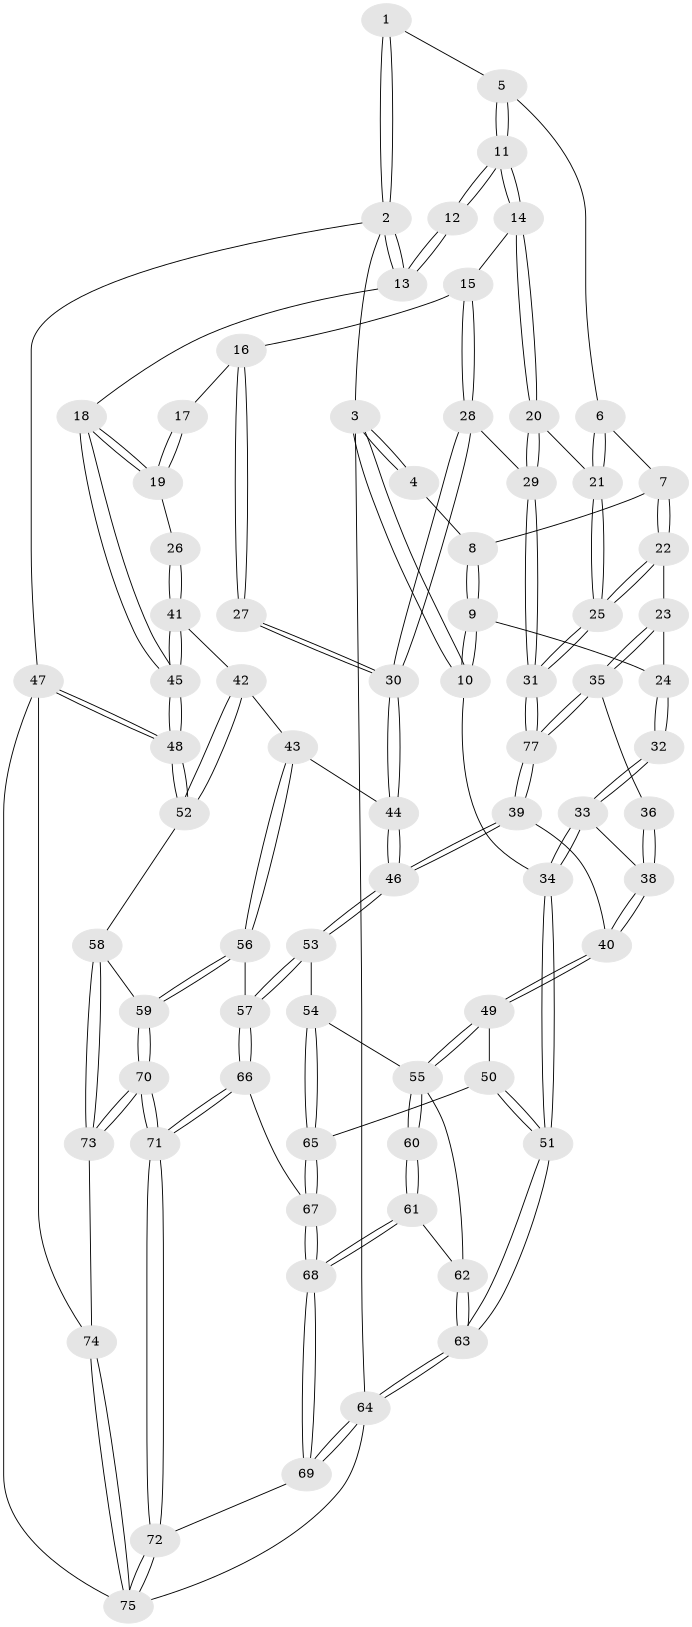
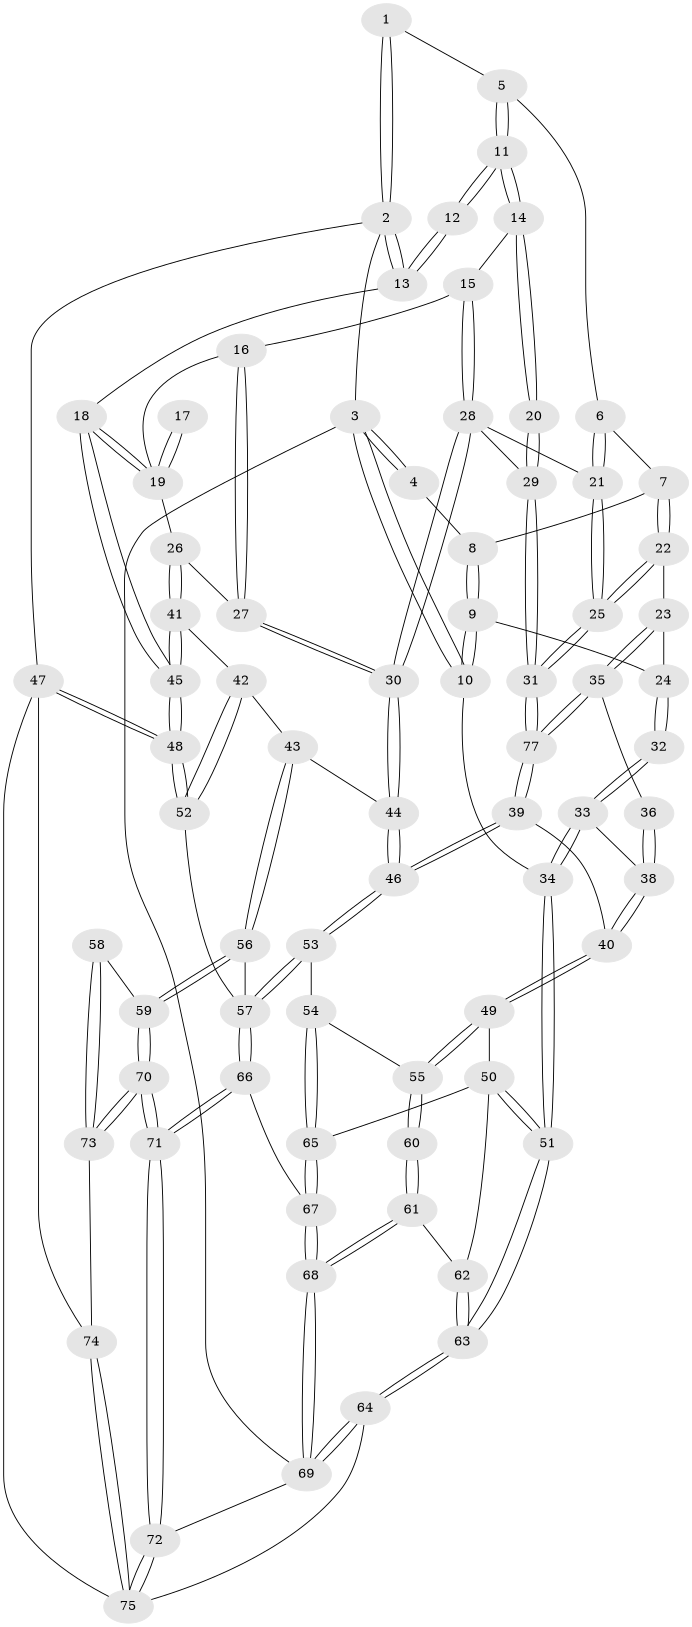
(212, 384) -> (154, 394)
(566, 450) -> (533, 450)
none -> (208, 582)
(141, 879) -> (198, 917)
(361, 889) -> (144, 904)
(456, 1173) -> (482, 1178)
